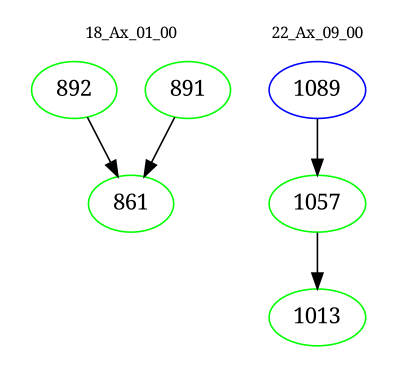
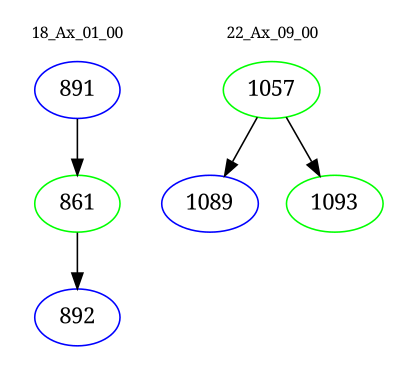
(74, 90) -> (77, 317)
(188, 90) -> (77, 90)
(317, 139) -> (245, 139)
(99, 140) -> (77, 253)
(317, 317) -> (335, 204)
